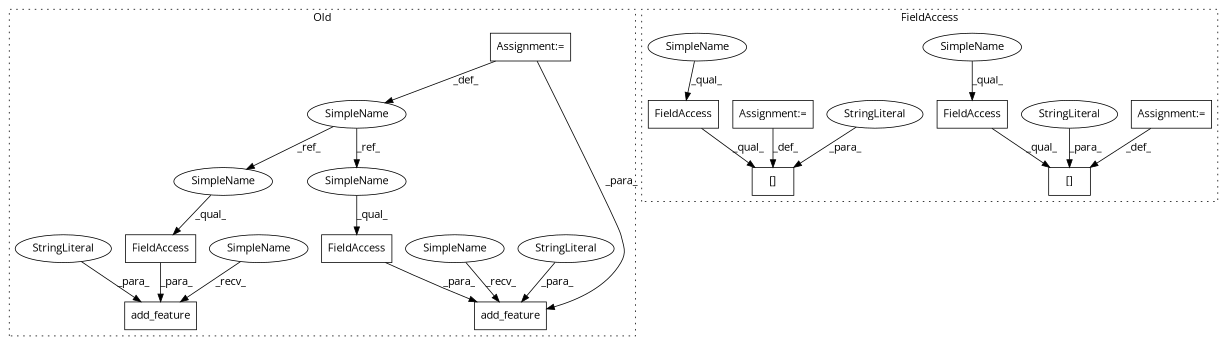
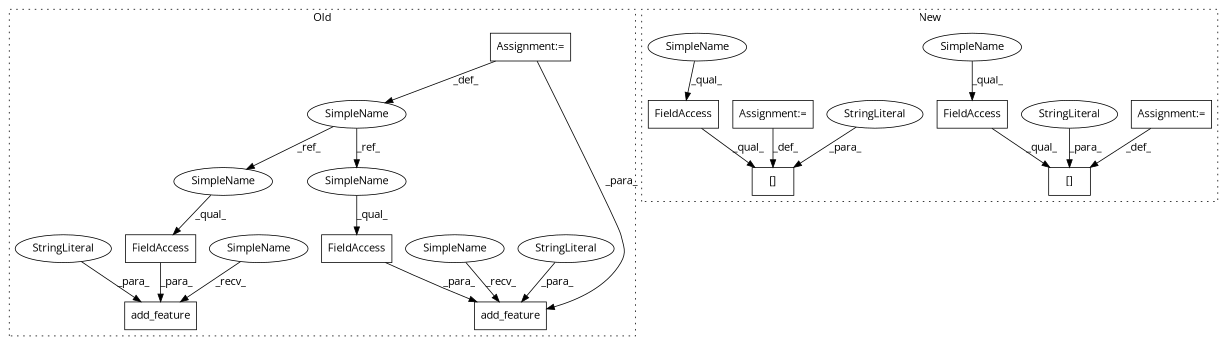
(930, 18) -> (930, 18)
